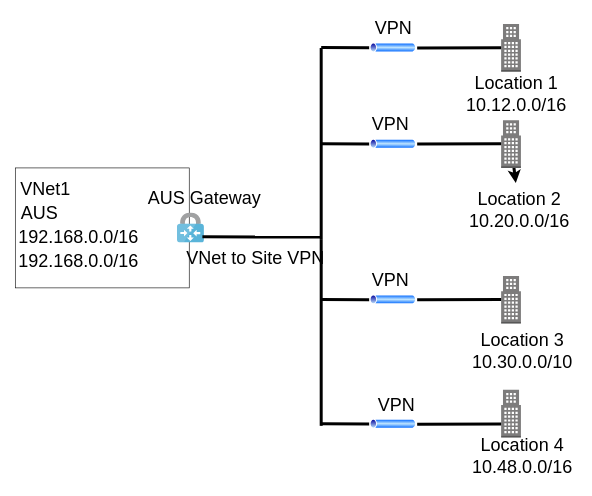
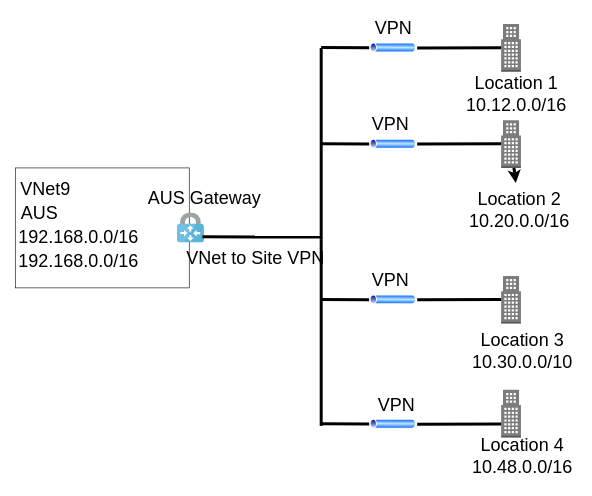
(46, 189) -> (46, 189)
